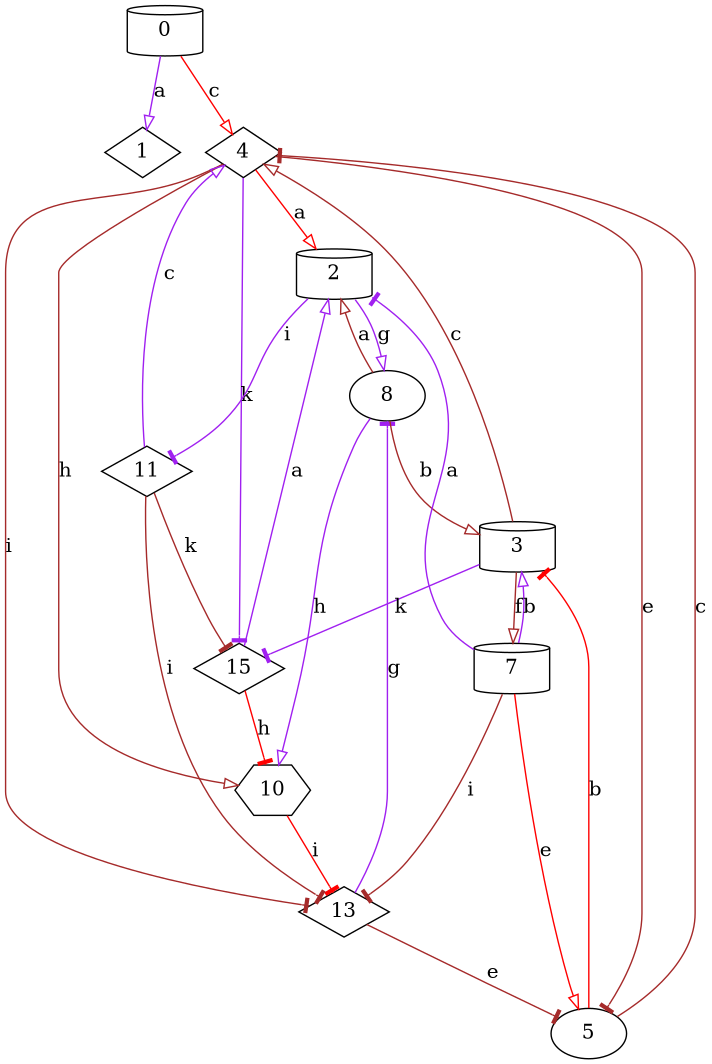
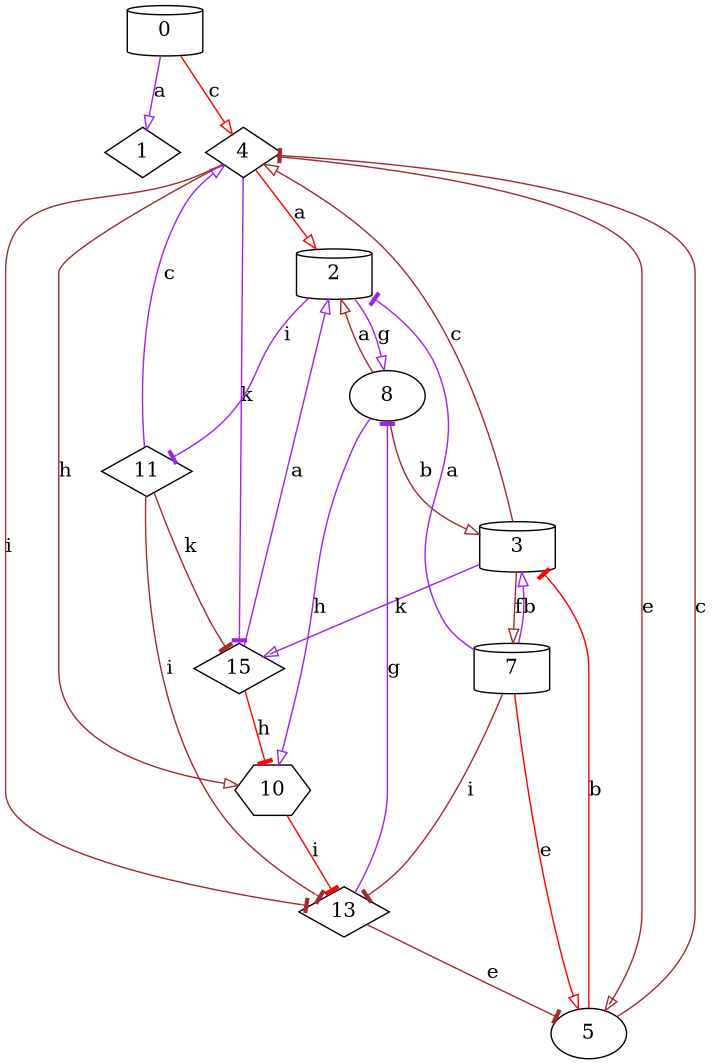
(642, 442) -> (642, 442)
(375, 609) -> (375, 609)
